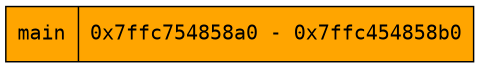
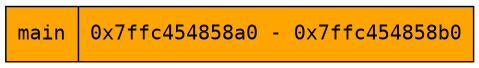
(276, 33) -> (276, 33)
